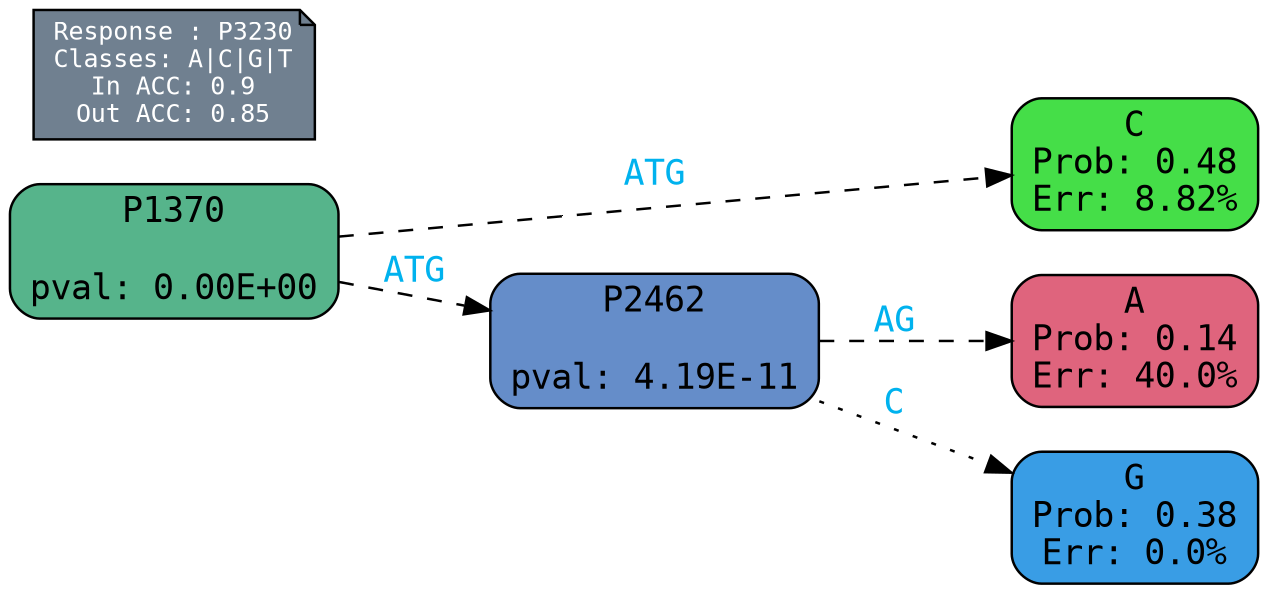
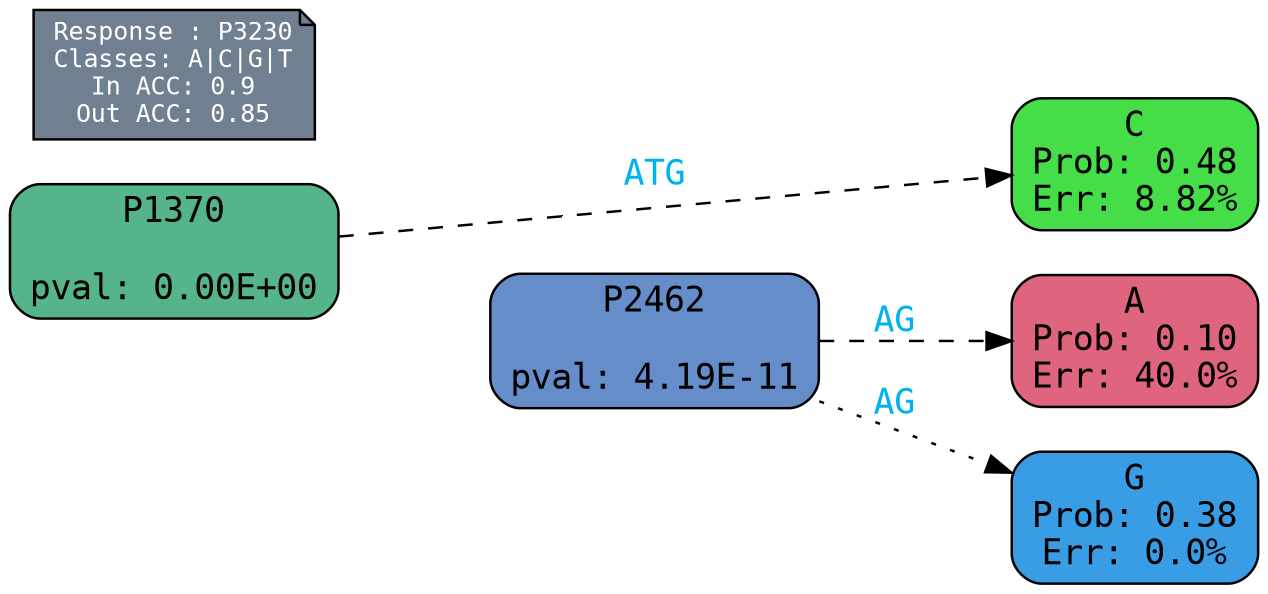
(402, 294) -> none
(1135, 341) -> (1135, 341)
(895, 404) -> (895, 404)
